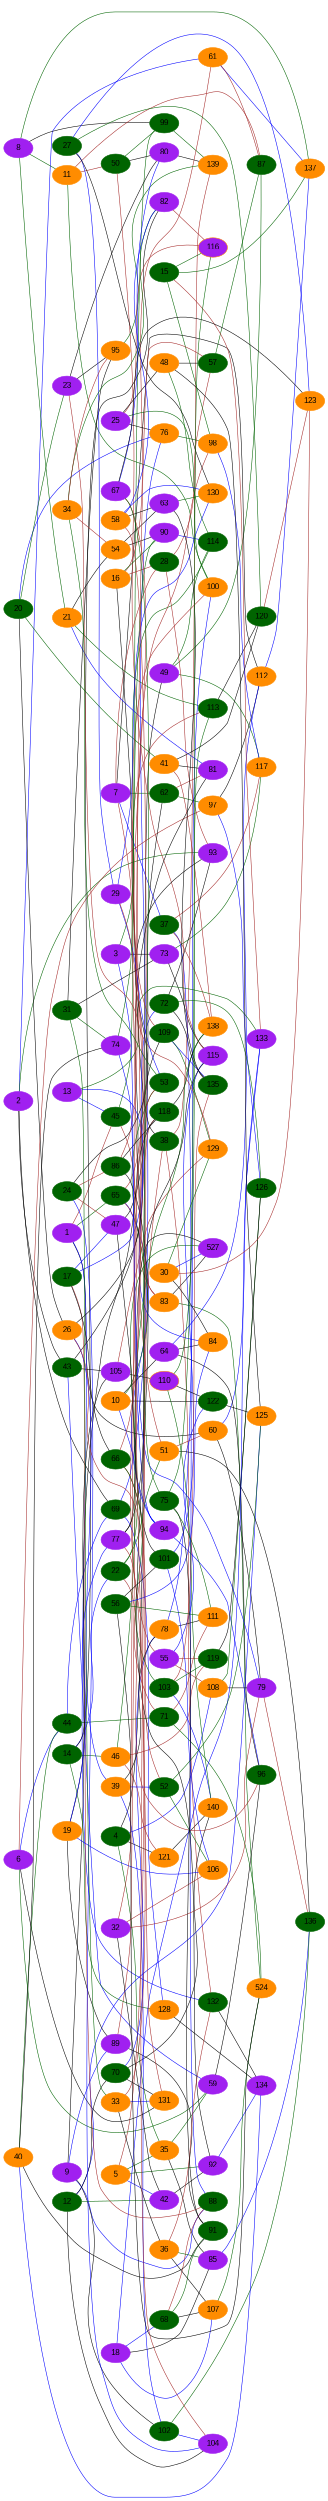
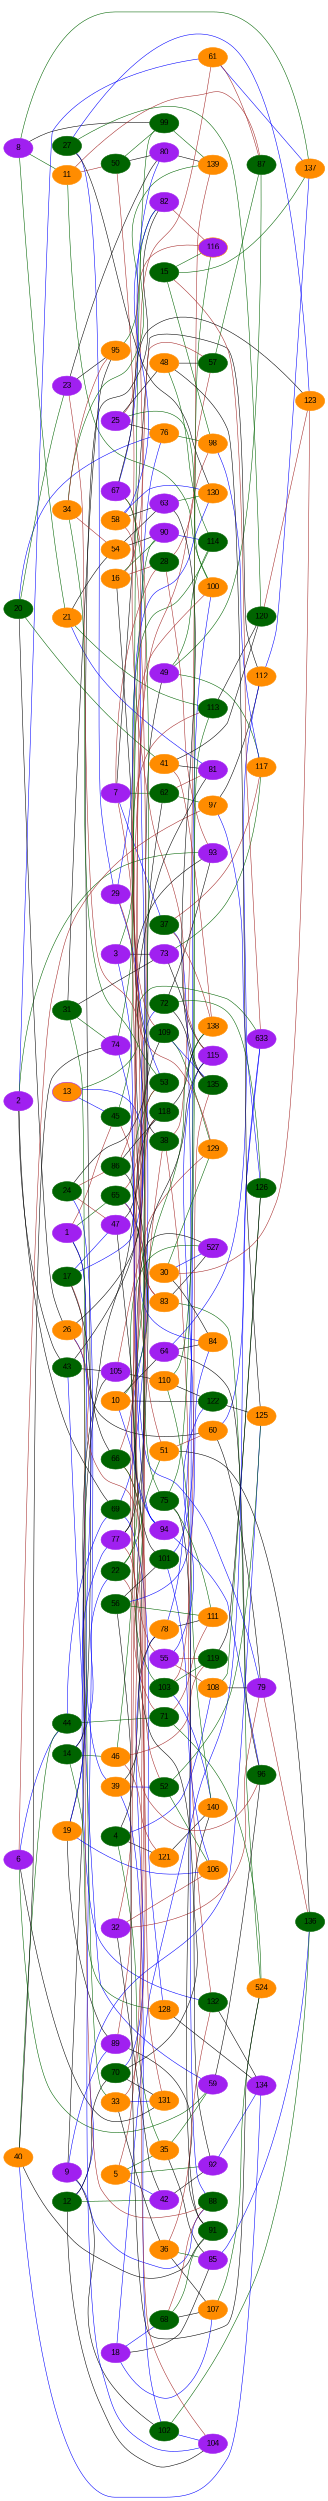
(261, 1039) -> (261, 1039)
(67, 1092) -> (67, 1092)
(164, 1381) -> (164, 1381)
